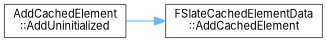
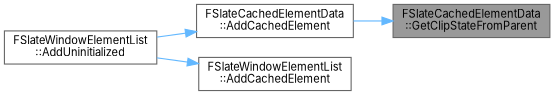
(65, 21) -> (81, 47)
none -> (471, 21)
none -> (275, 74)
